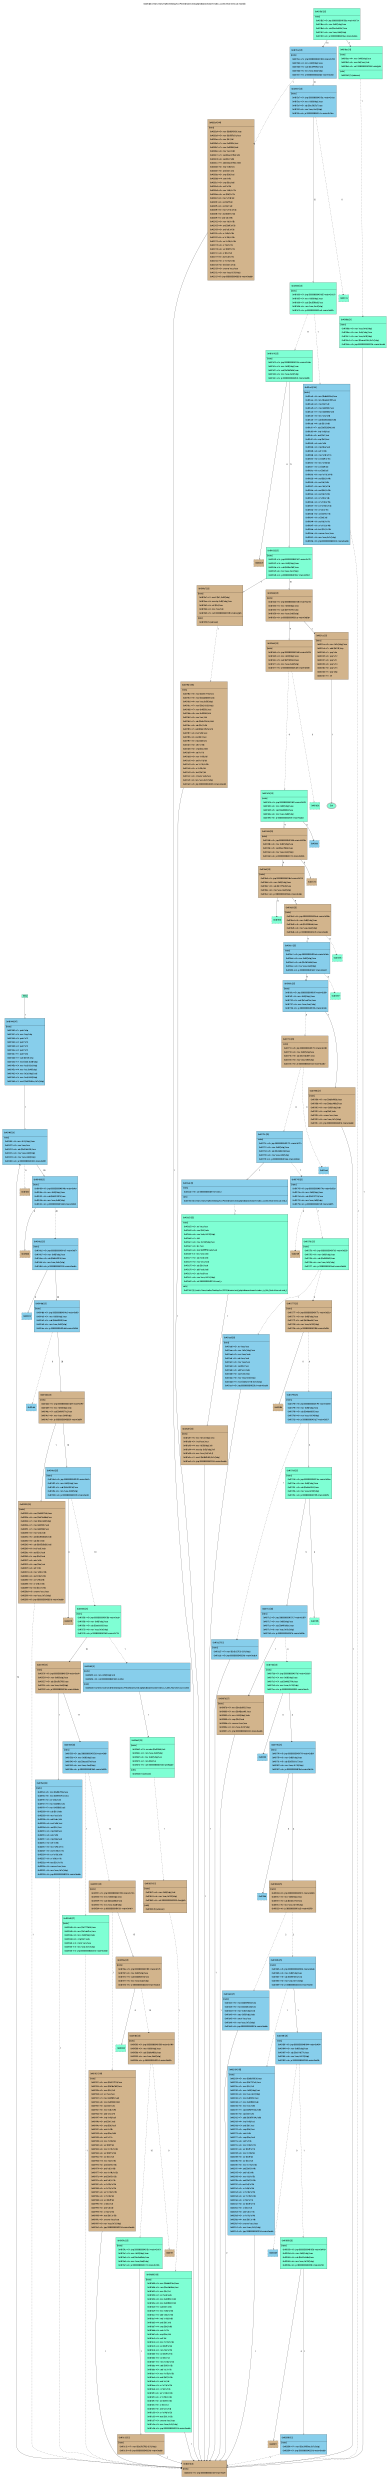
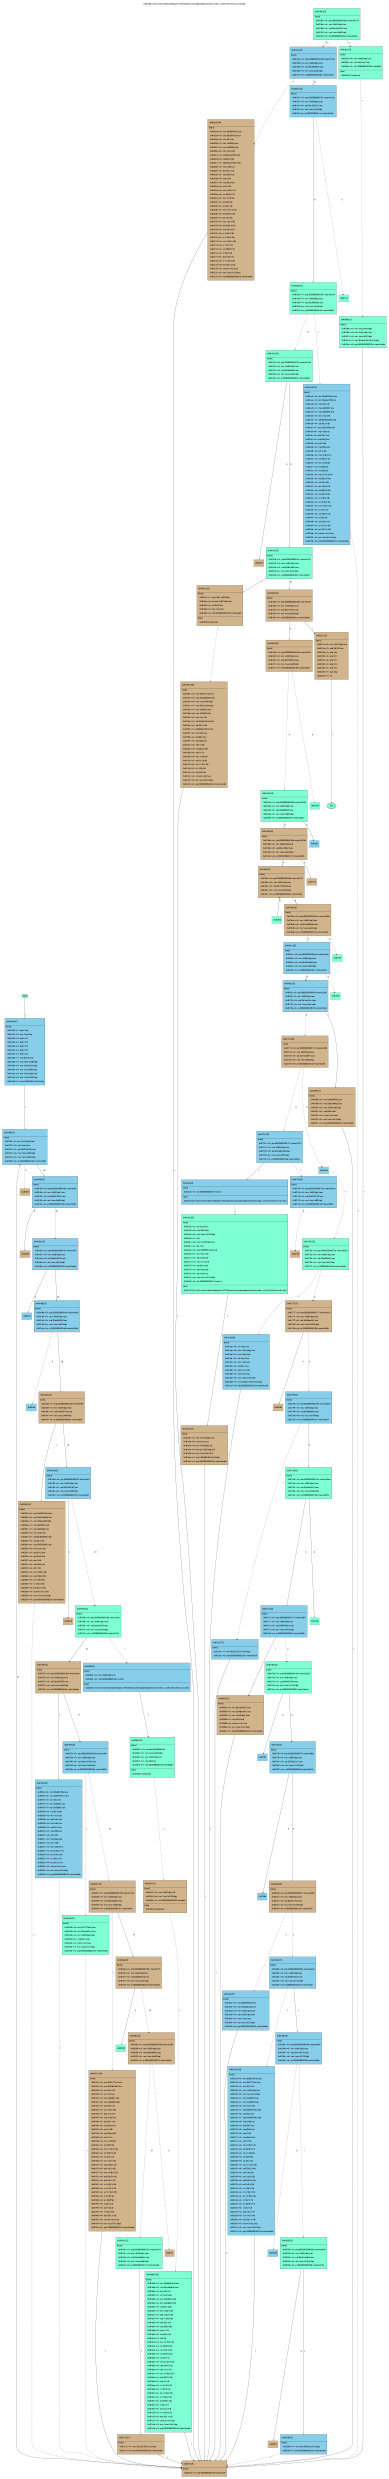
(277, 907) -> (278, 907)
(319, 1223) -> (344, 1202)
